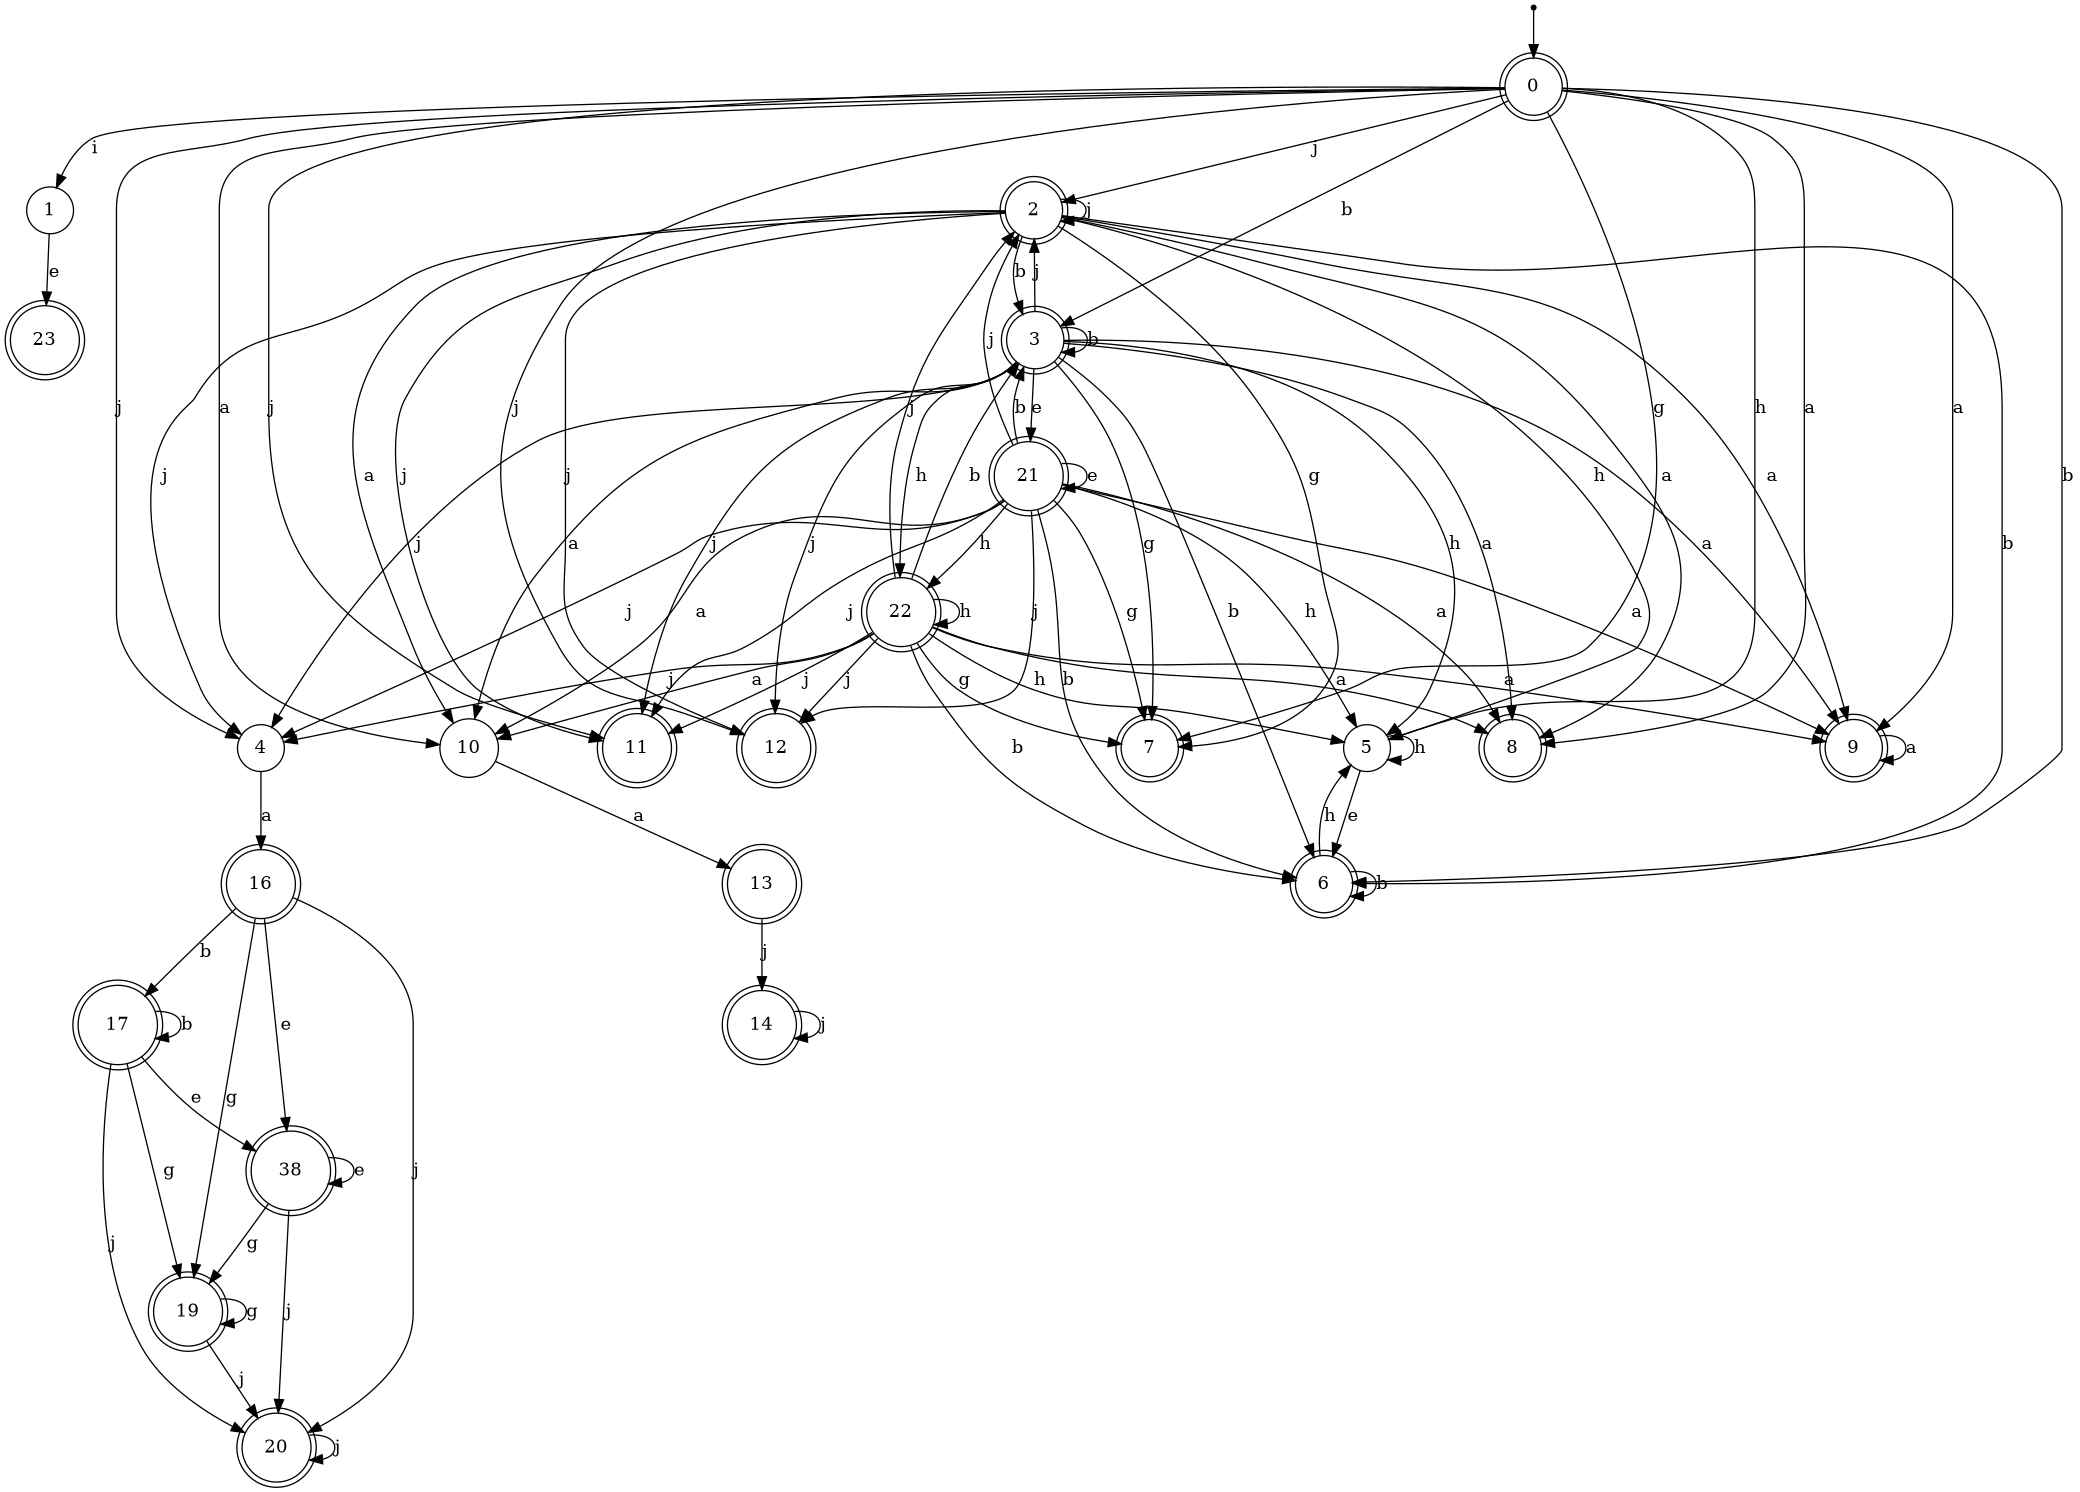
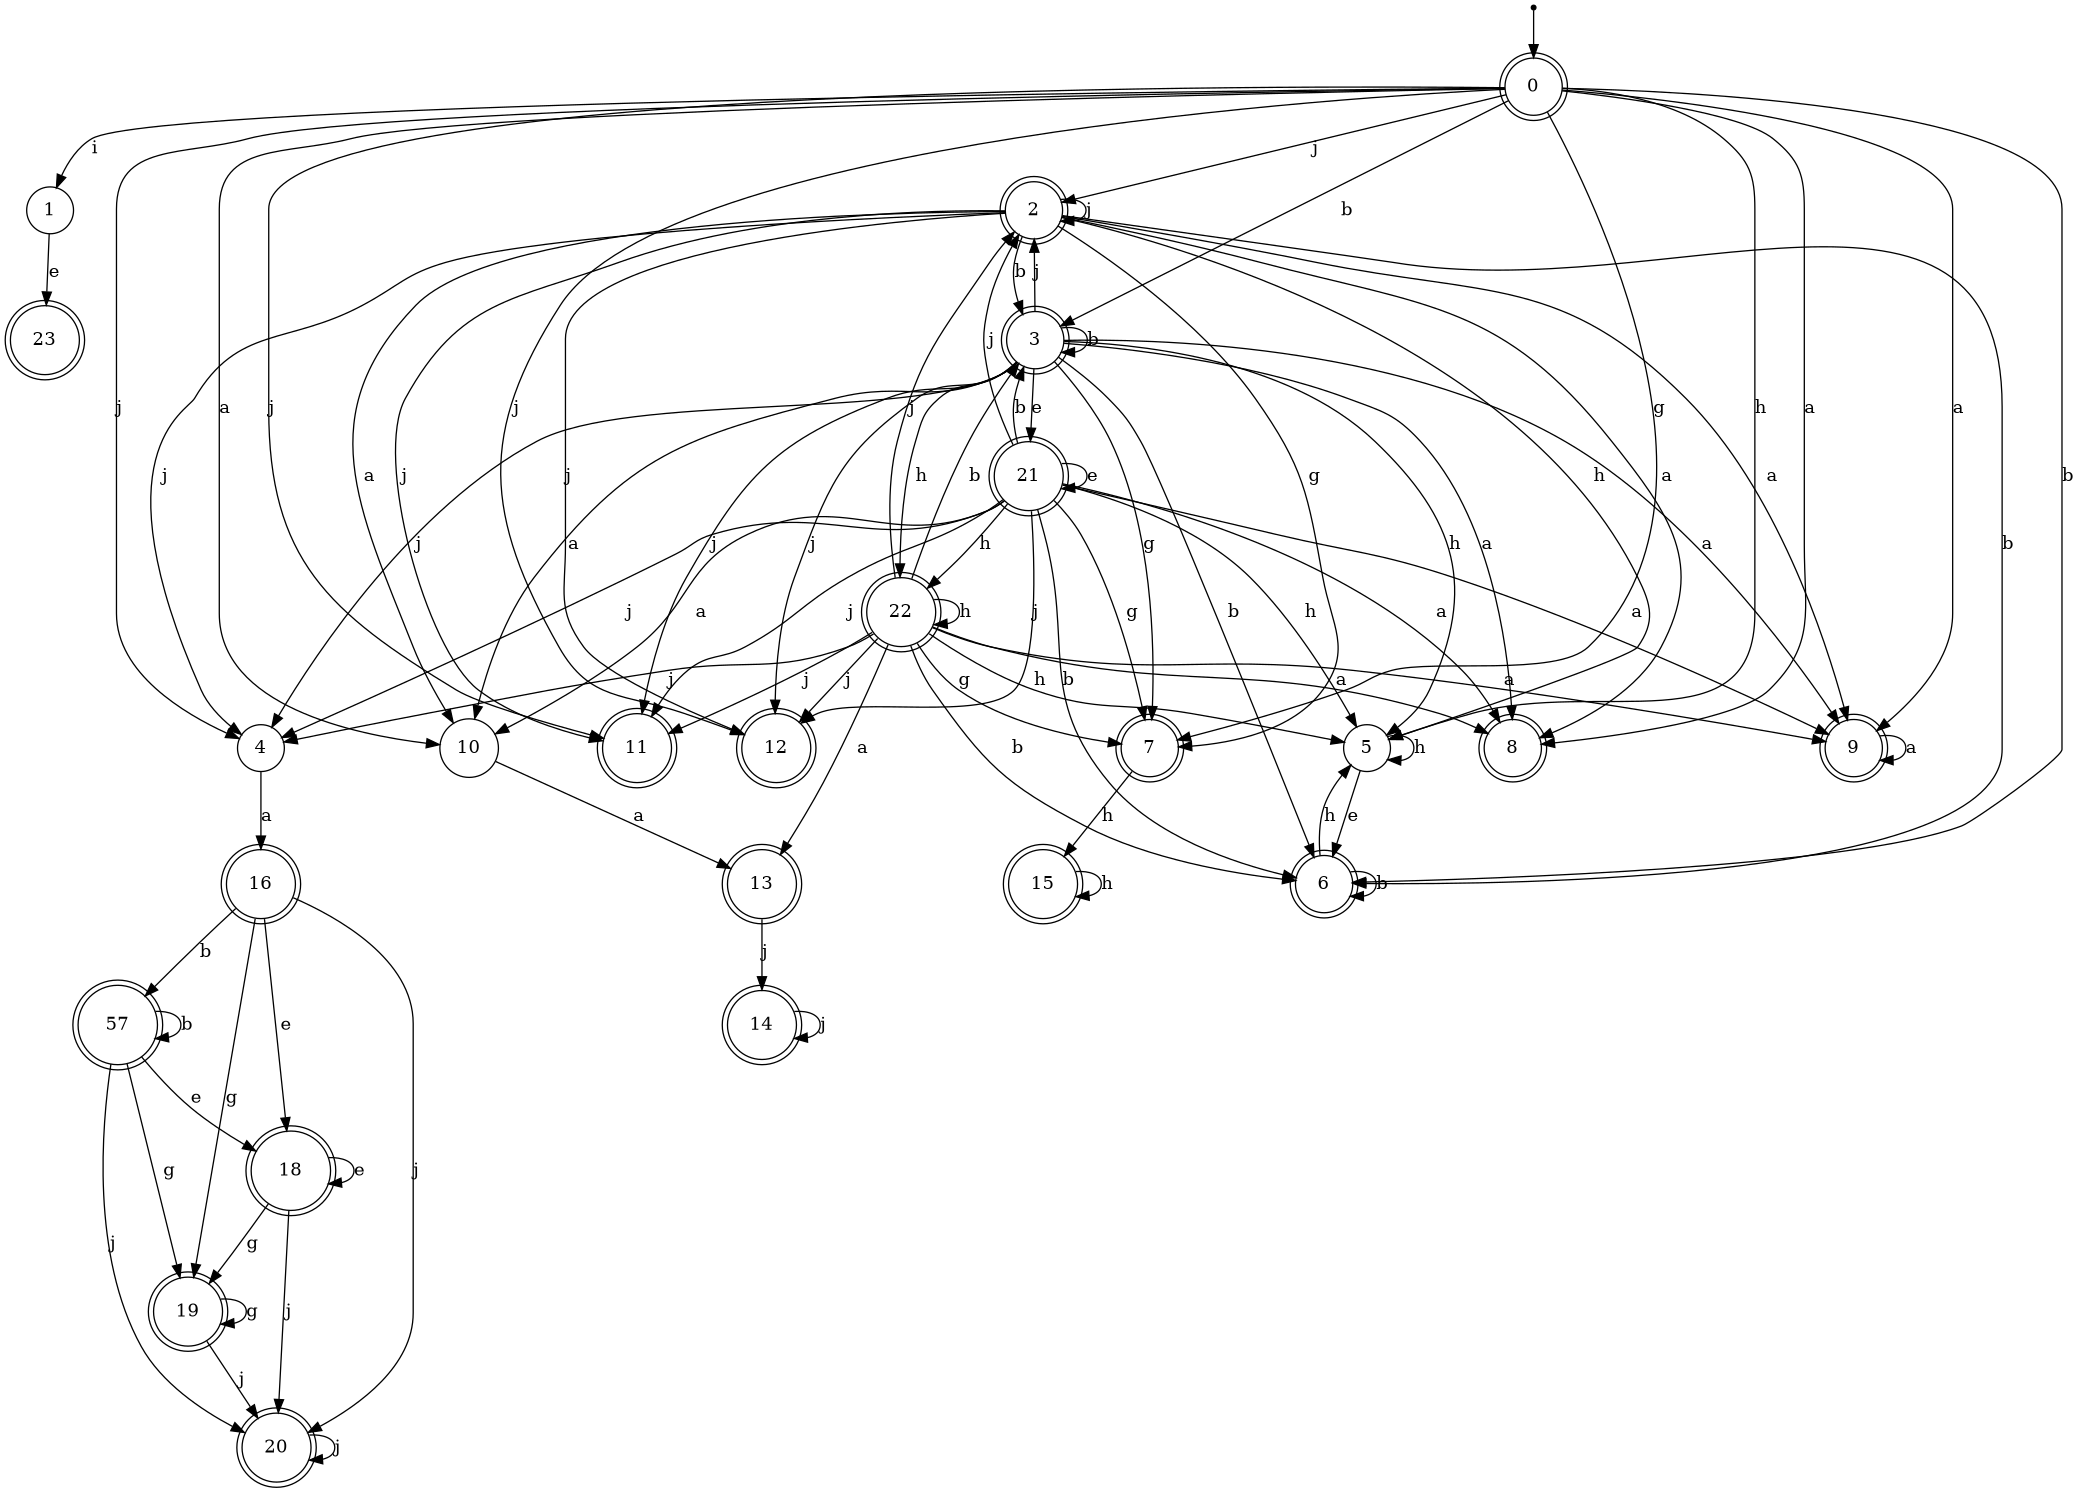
(693, 686) -> (842, 746)
none -> (1043, 884)
(118, 1025) -> (118, 1025)
(291, 1171) -> (291, 1171)
